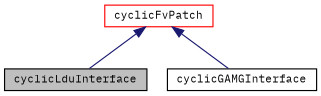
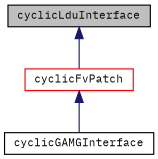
(113, 51) -> (79, 54)
